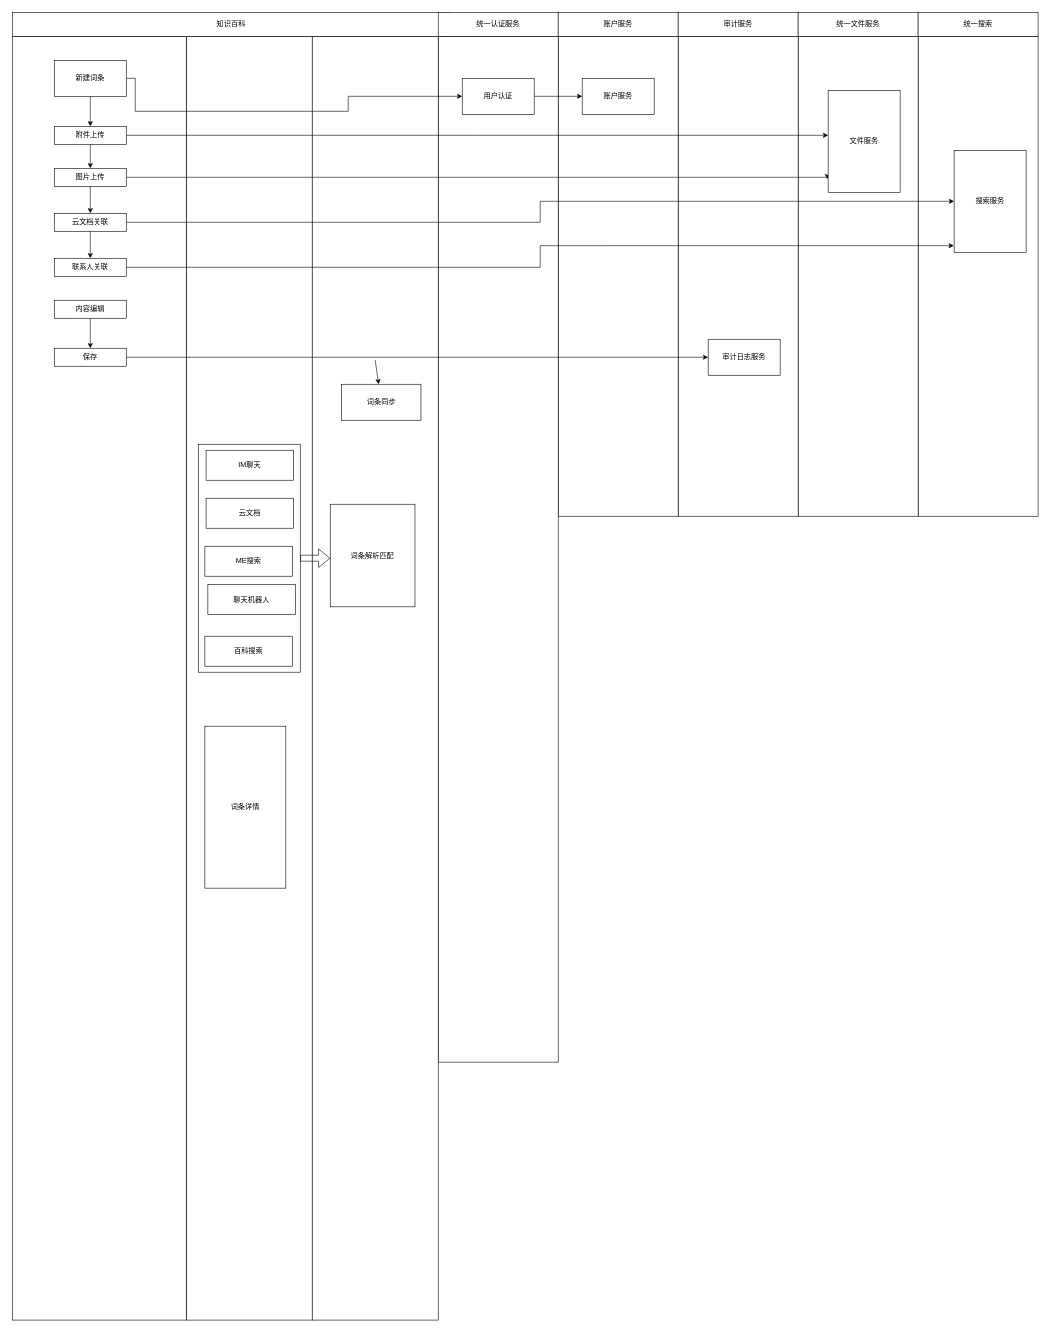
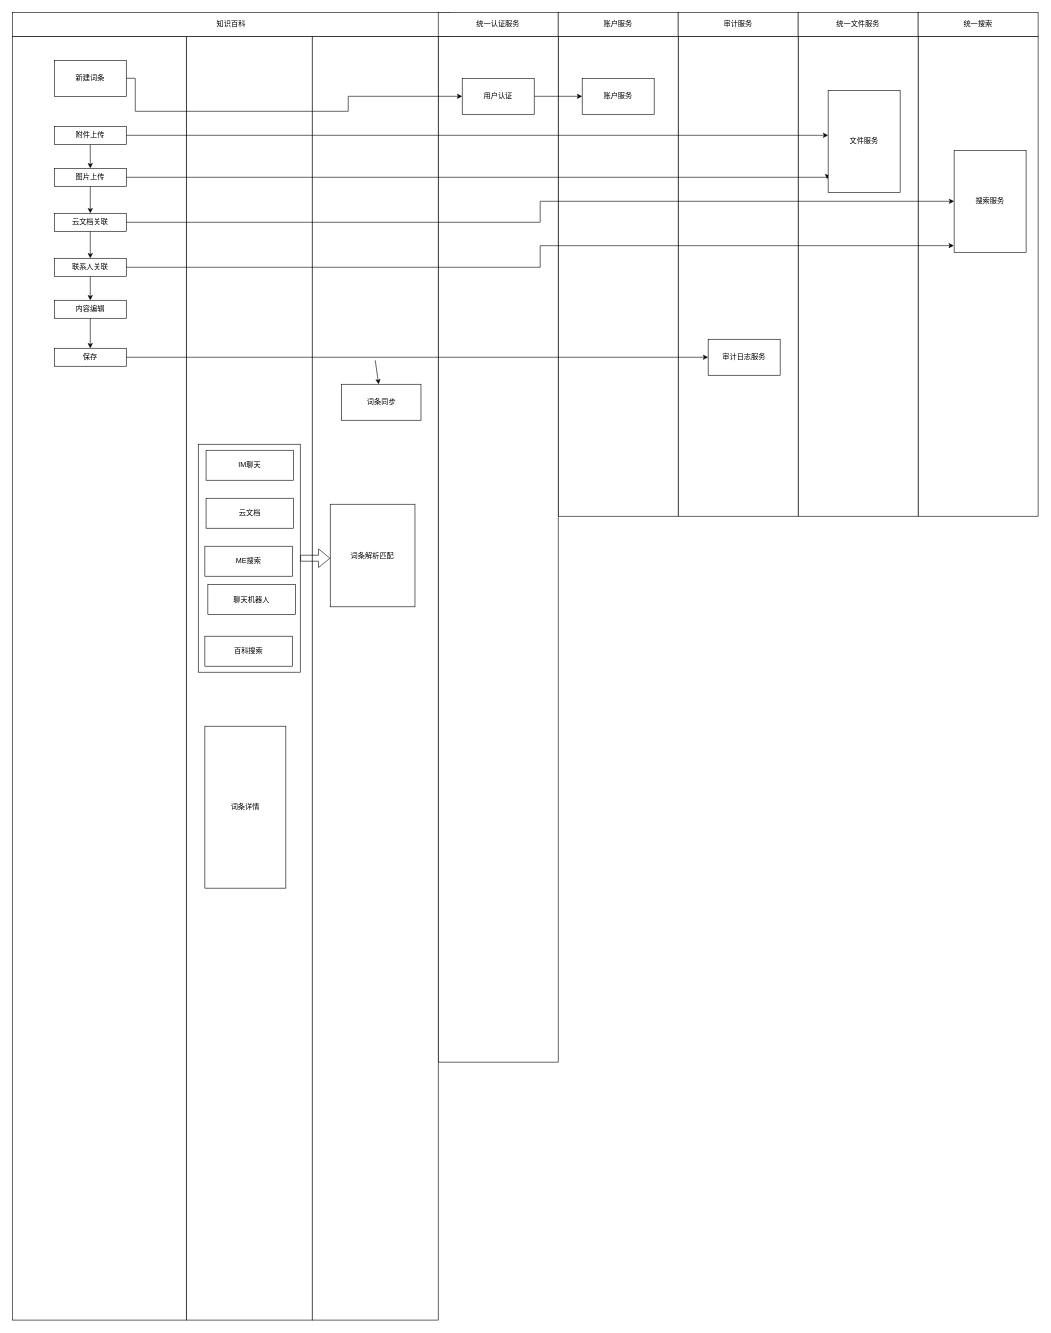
(90, 120) -> none
none -> (90, 294)
